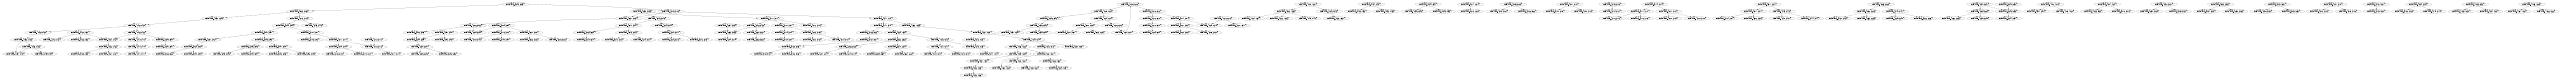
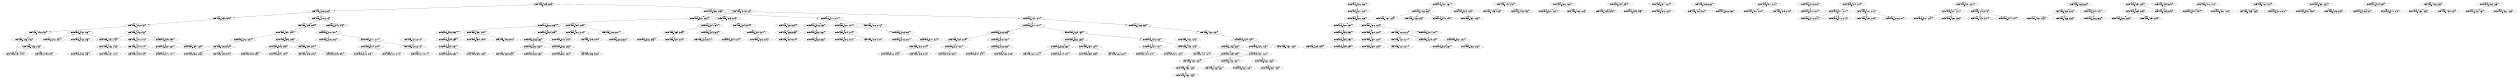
(1104, 19) -> none
(1895, 19) -> none
(2008, 19) -> none
none -> (477, 40)
none -> (533, 40)
(558, 40) -> none
none -> (647, 40)
(699, 40) -> none
none -> (845, 40)
none -> (958, 40)
none -> (165, 47)
none -> (1400, 47)
none -> (137, 54)
